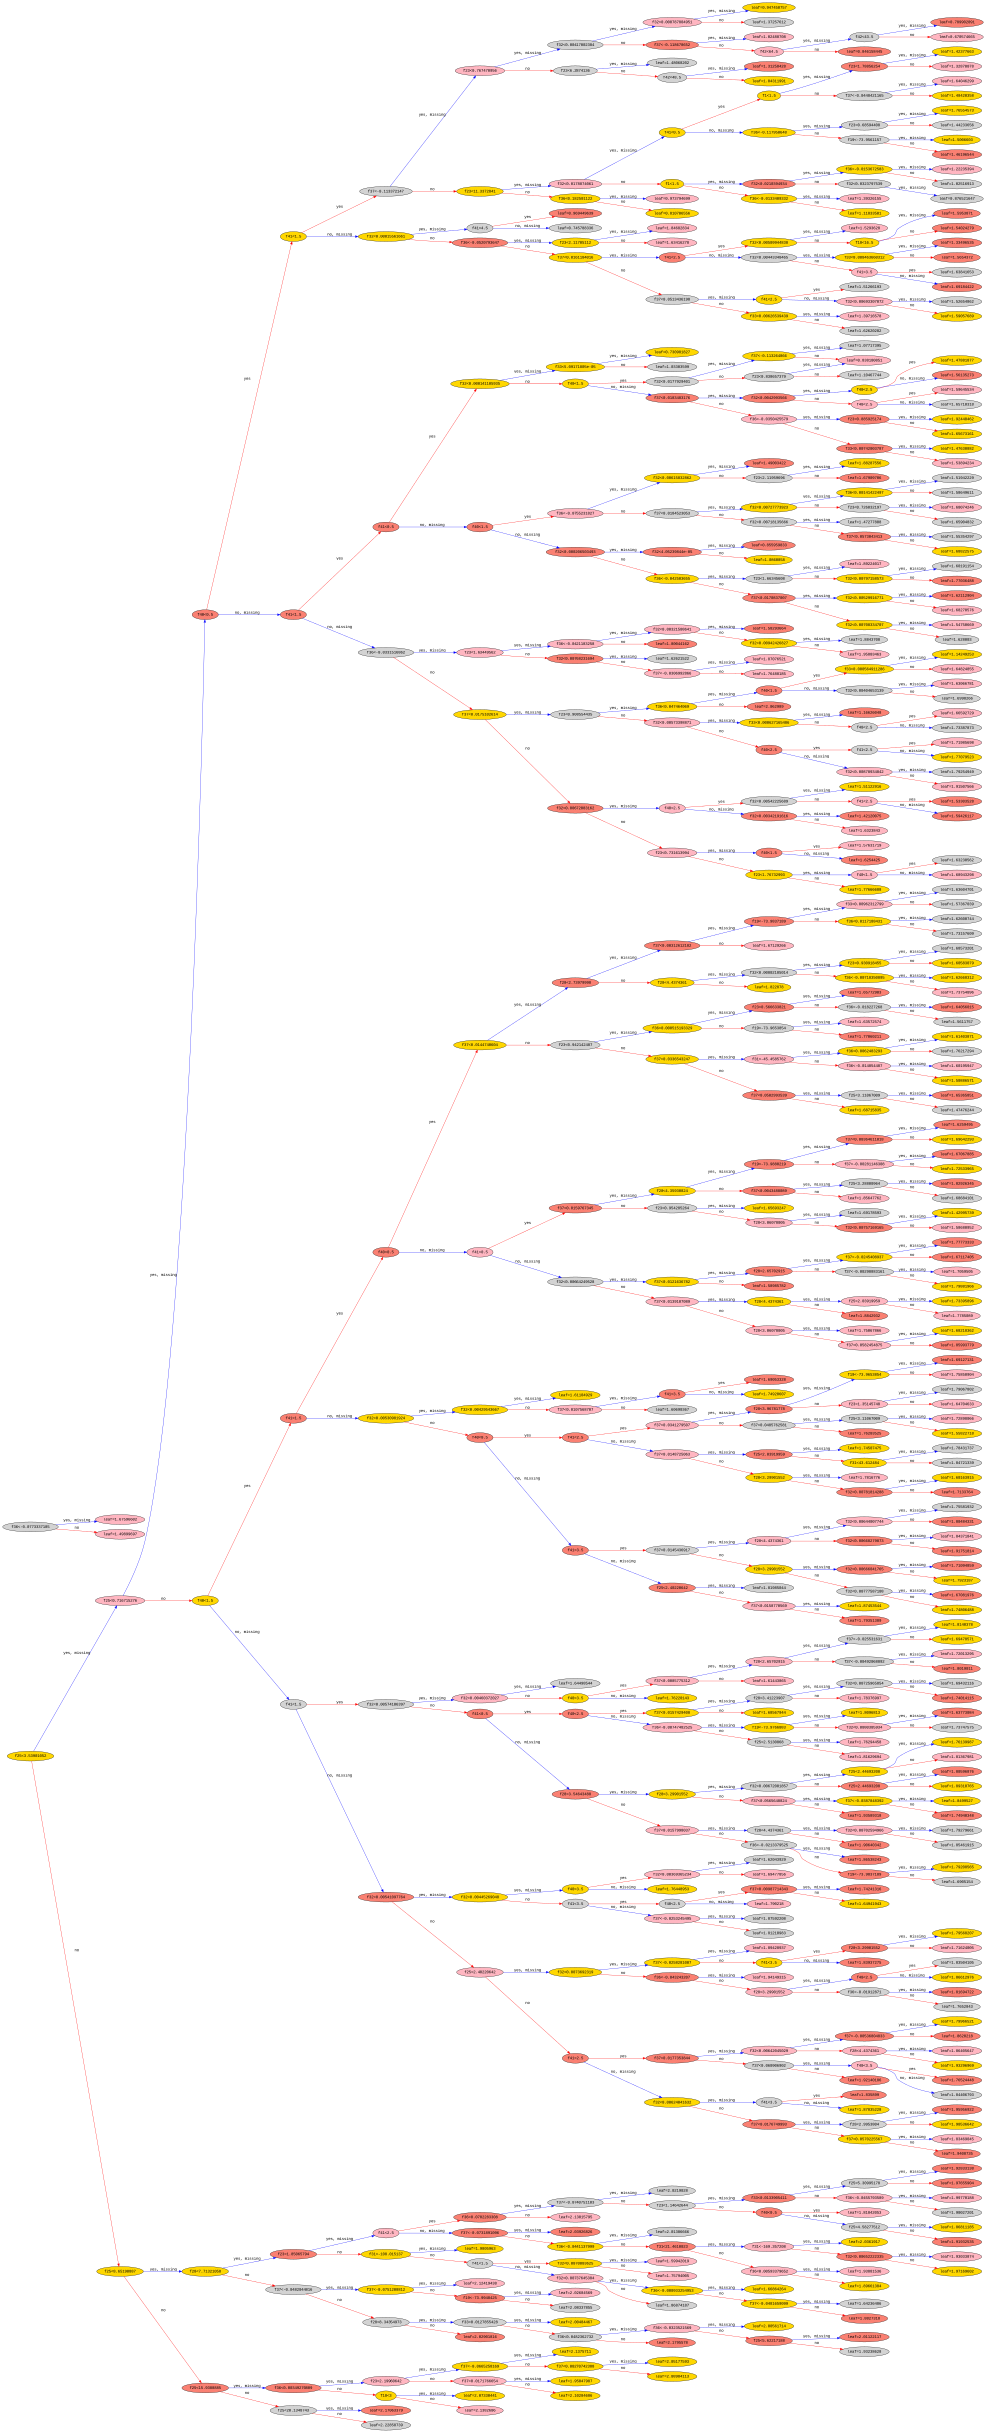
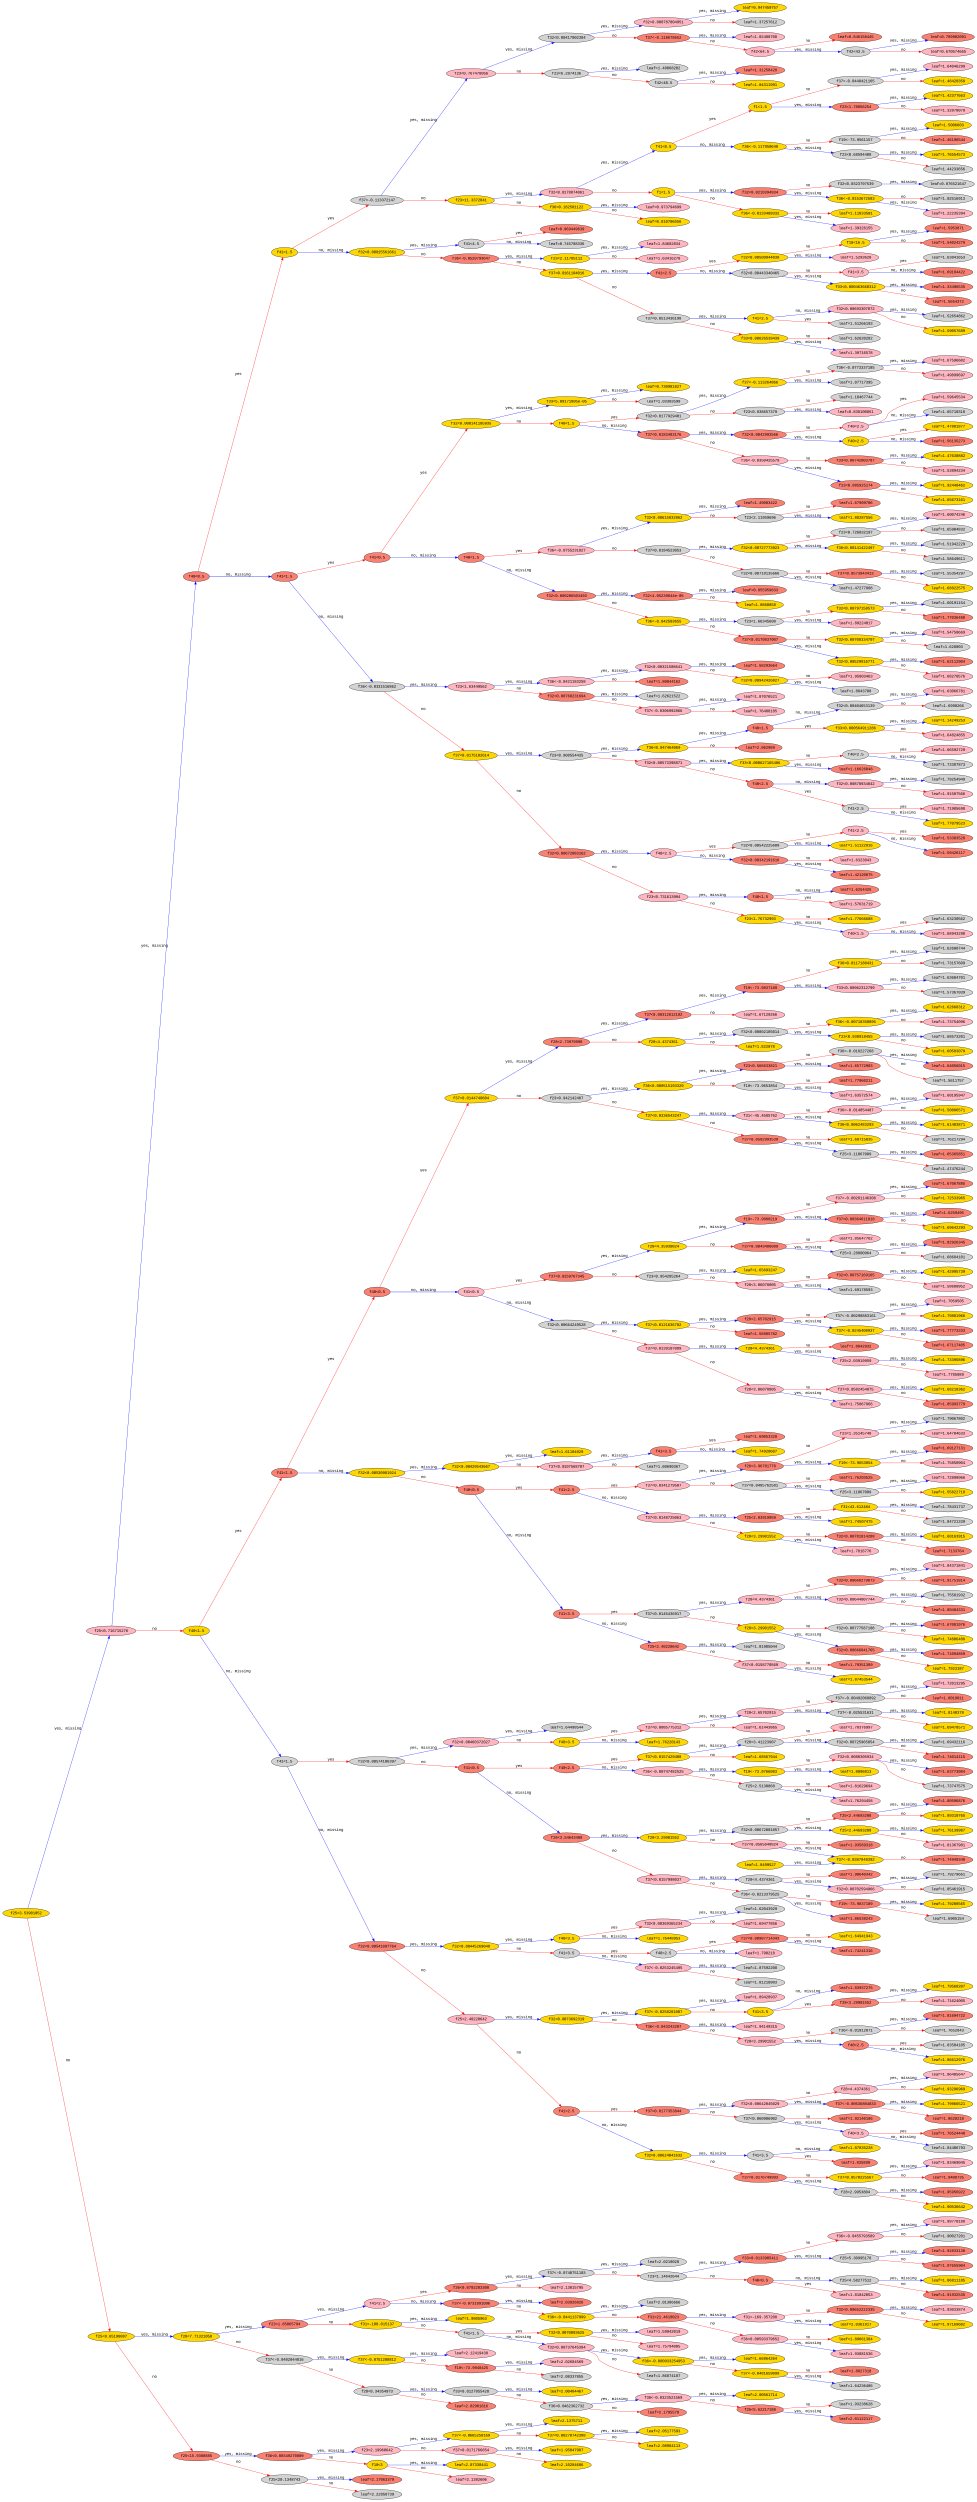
(815, 358) -> (806, 375)
(912, 1801) -> (808, 1865)
